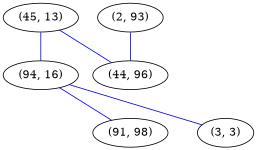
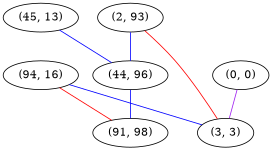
(41, 46) -> none
none -> (184, 72)
none -> (241, 75)
(86, 104) -> (86, 104)
none -> (130, 108)
